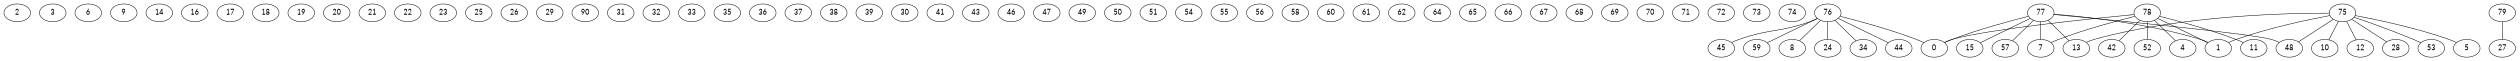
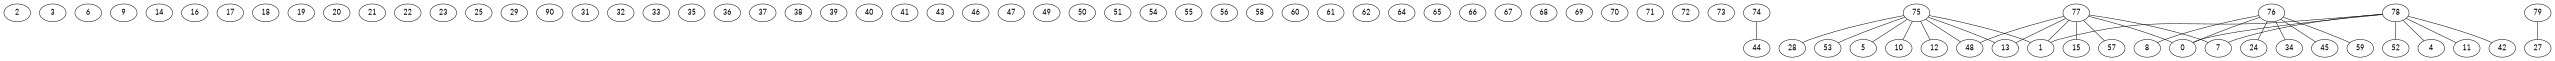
(514, 13) -> none
(905, 13) -> (869, 13)
(1863, 31) -> (1757, 31)
